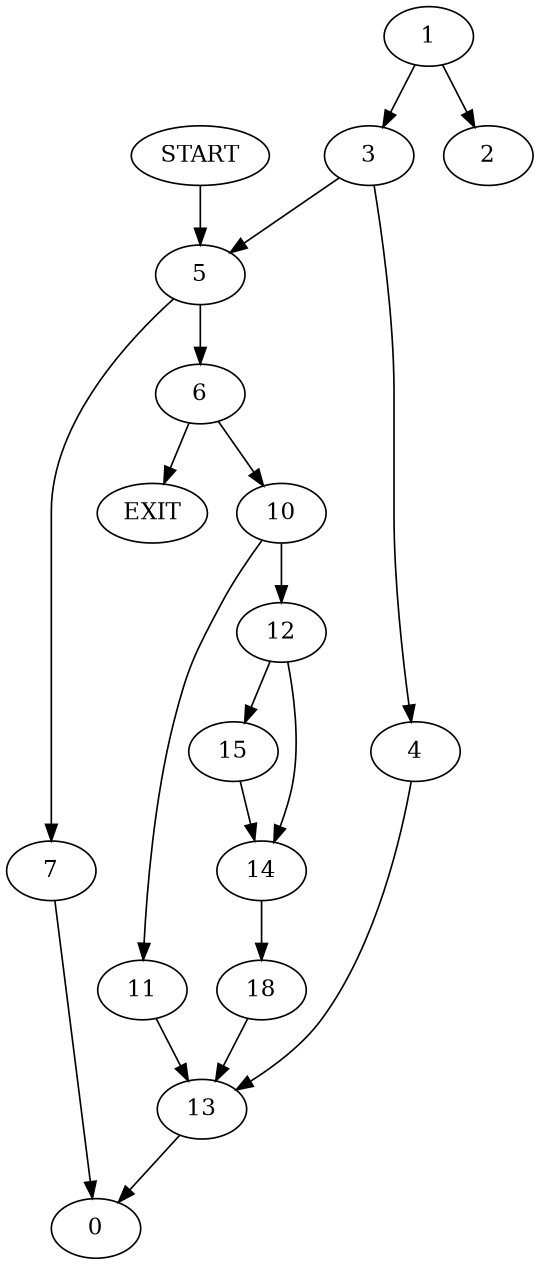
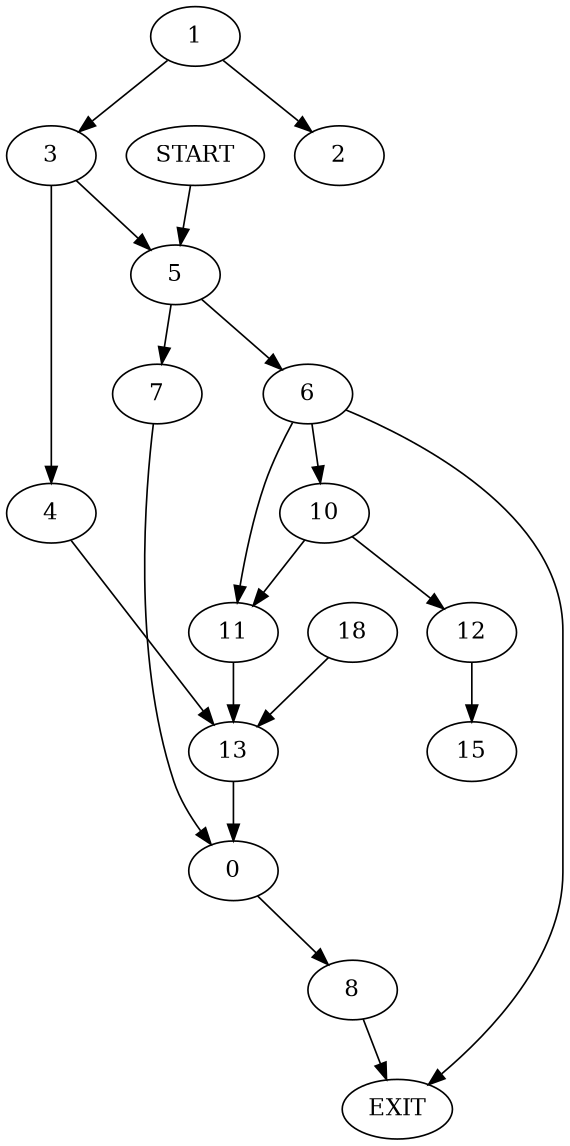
none -> (259, 502)
(262, 871) -> none
none -> (353, 990)
